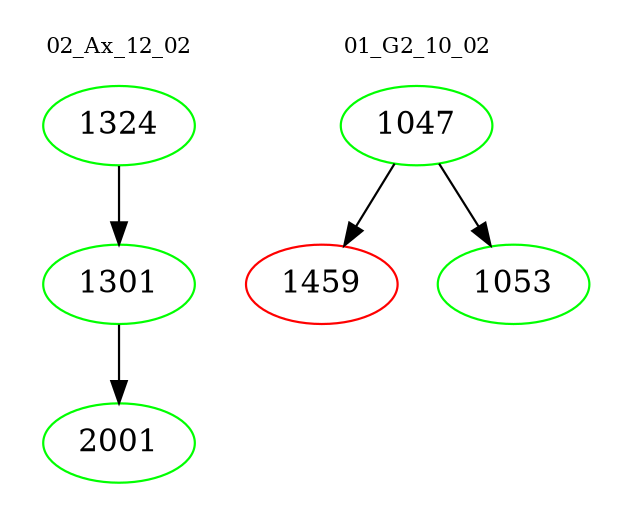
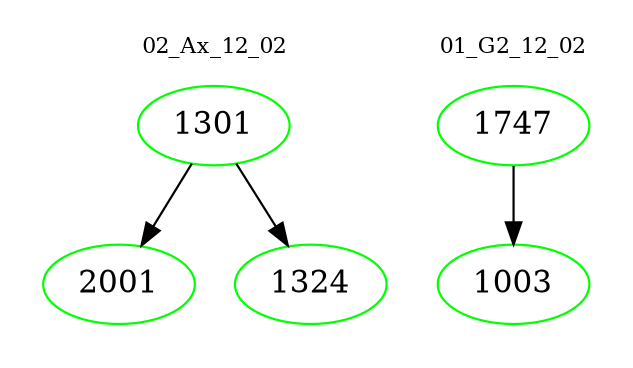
(418, 47) -> (514, 47)
(417, 126) -> (514, 126)
(119, 194) -> (256, 195)
(322, 284) -> none
(514, 284) -> (514, 284)
